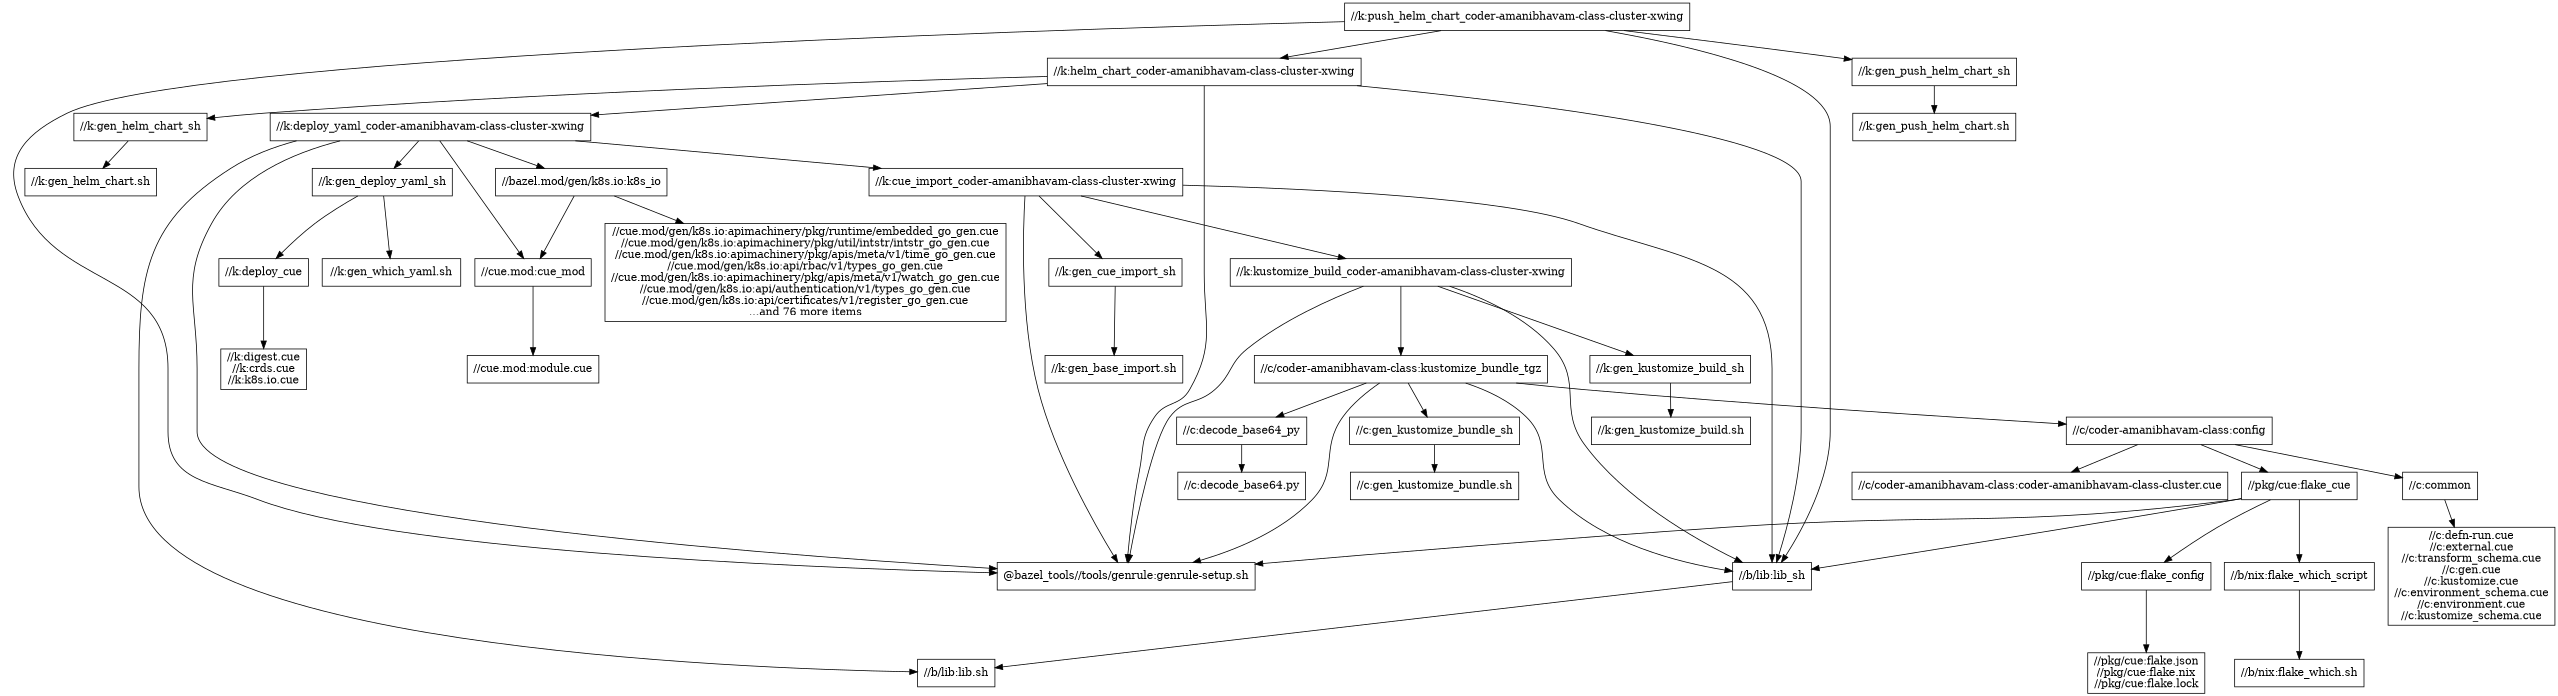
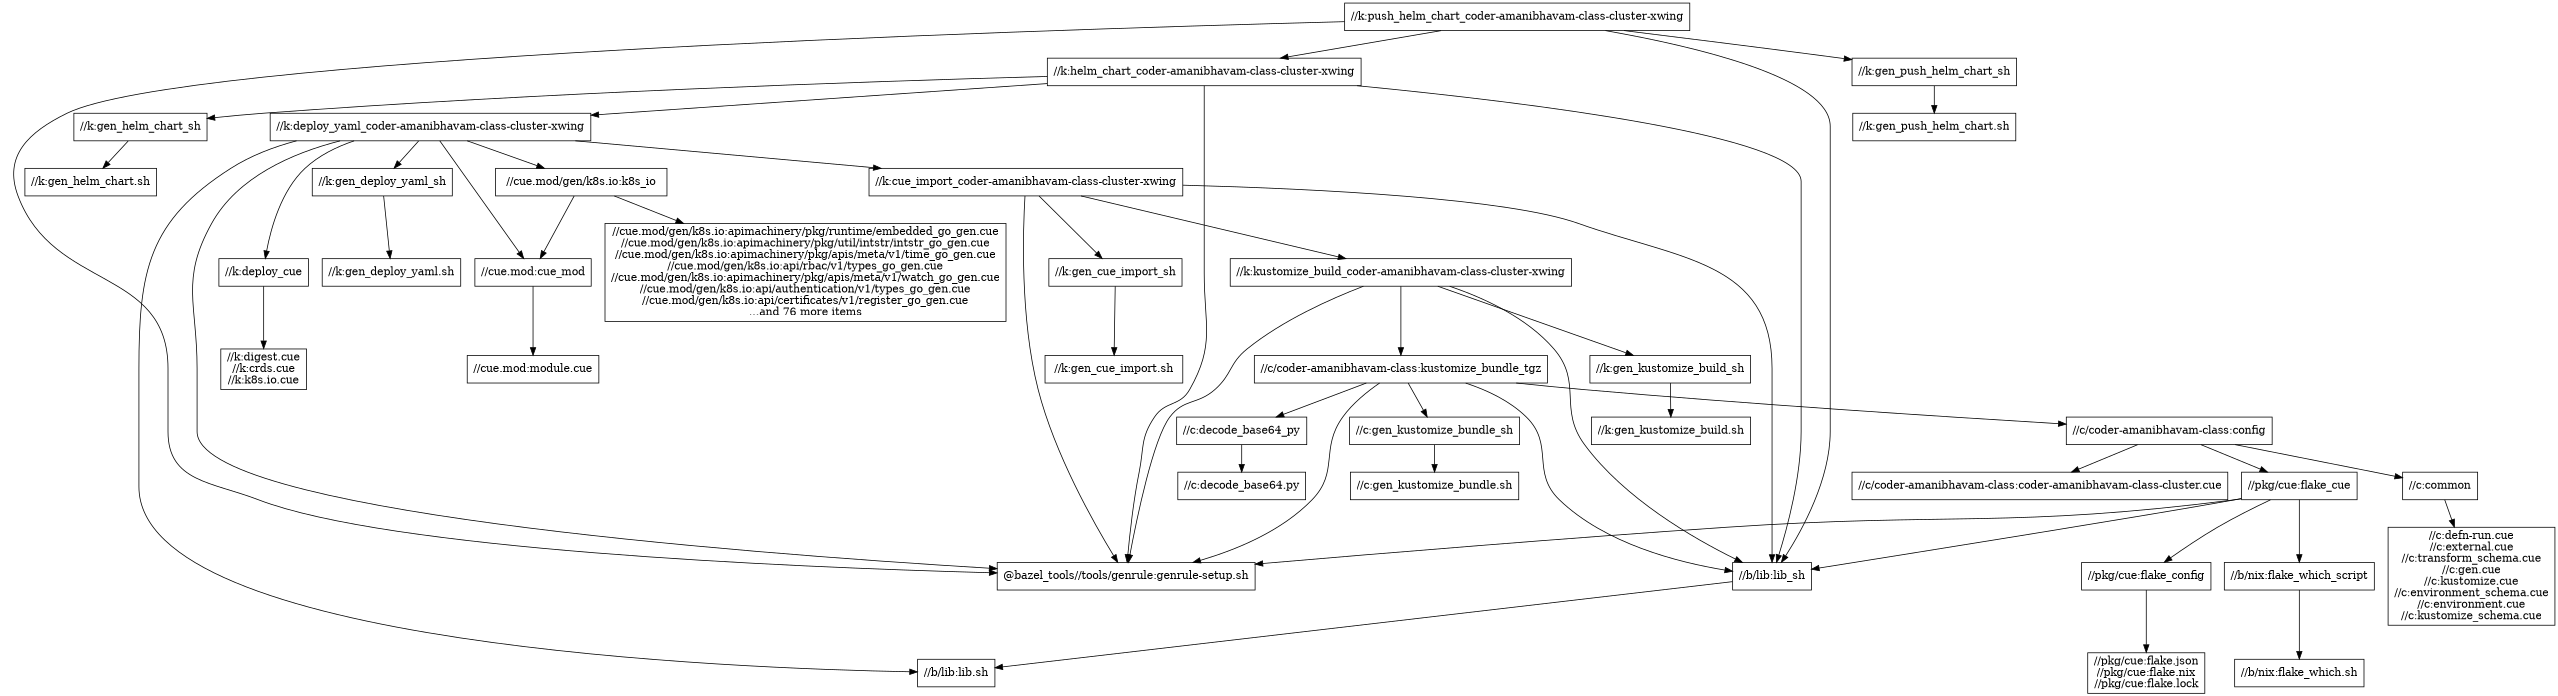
(581, 182) -> (581, 182)
(317, 222) -> (293, 182)
(391, 272) -> (391, 272)
(1114, 369) -> (1114, 369)
